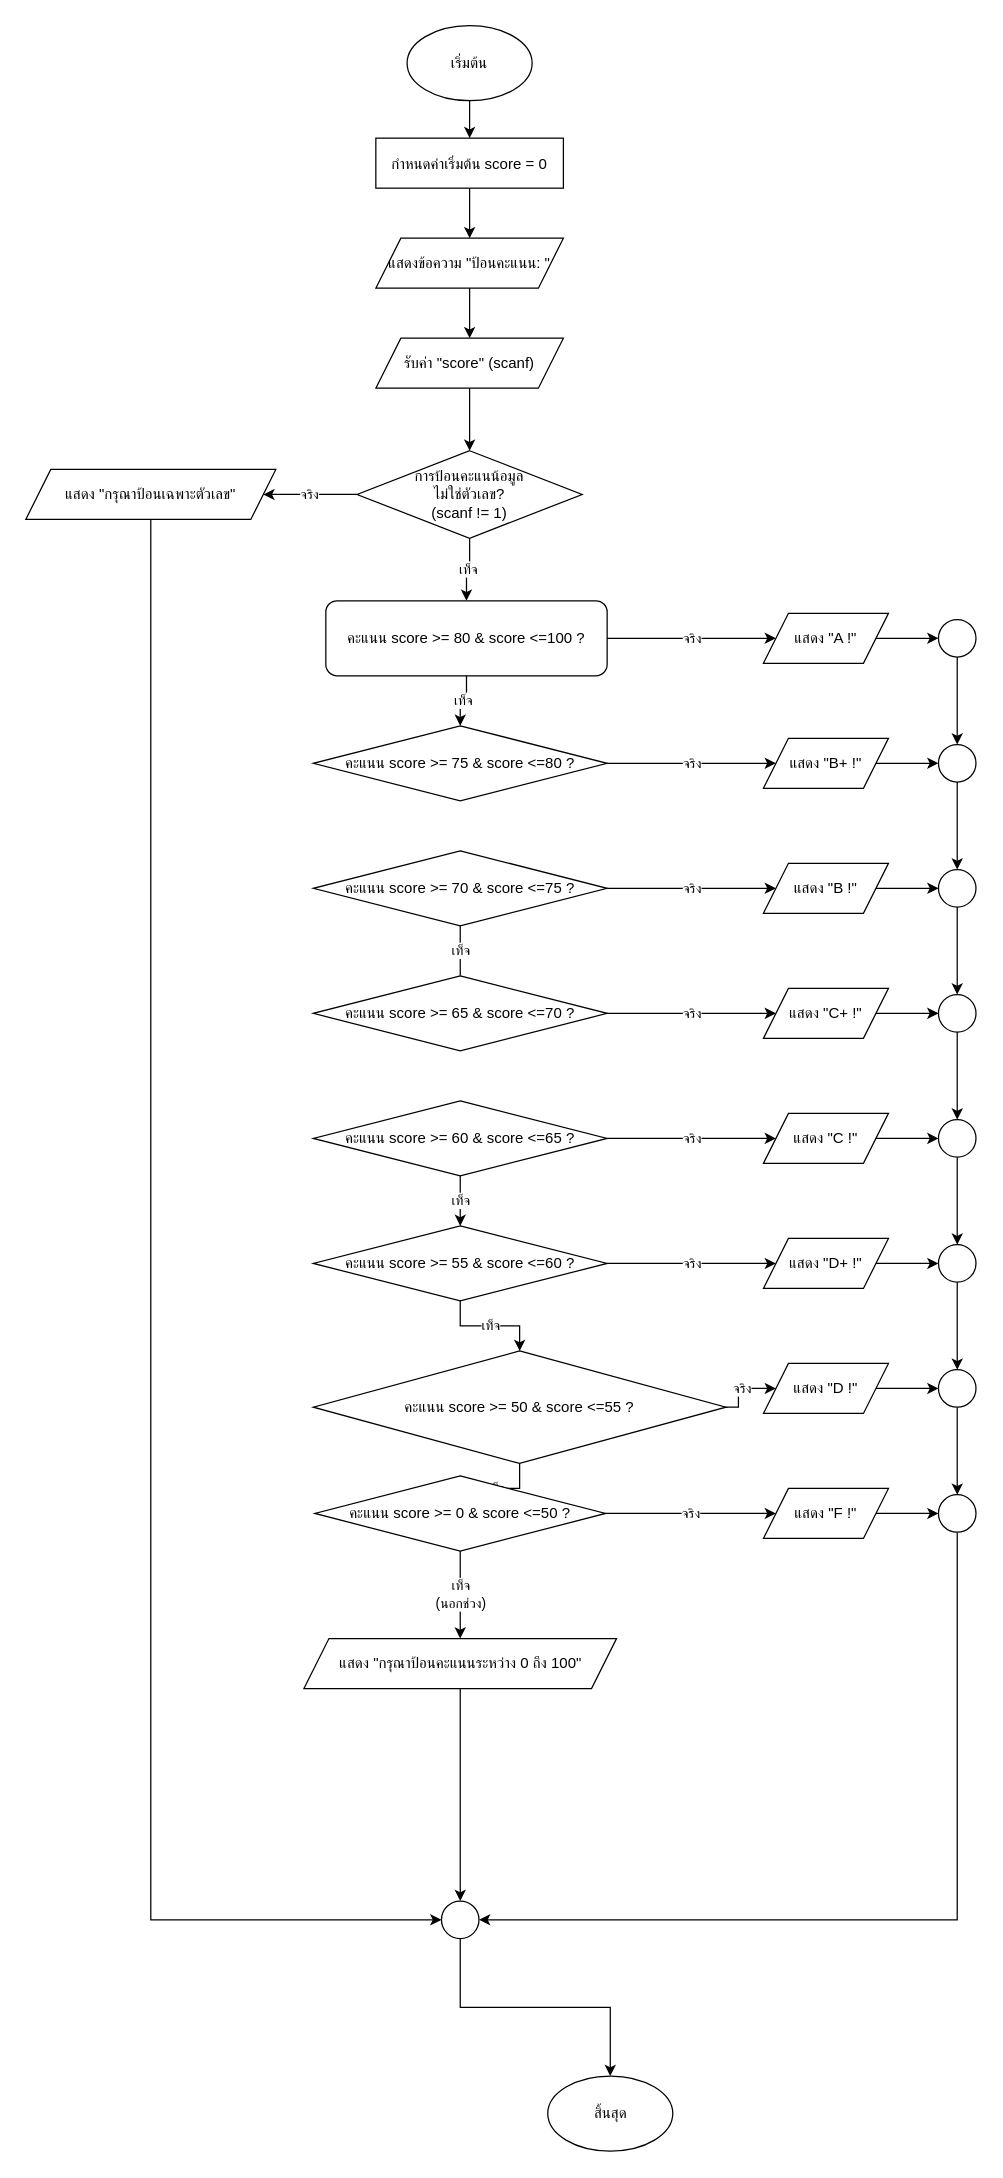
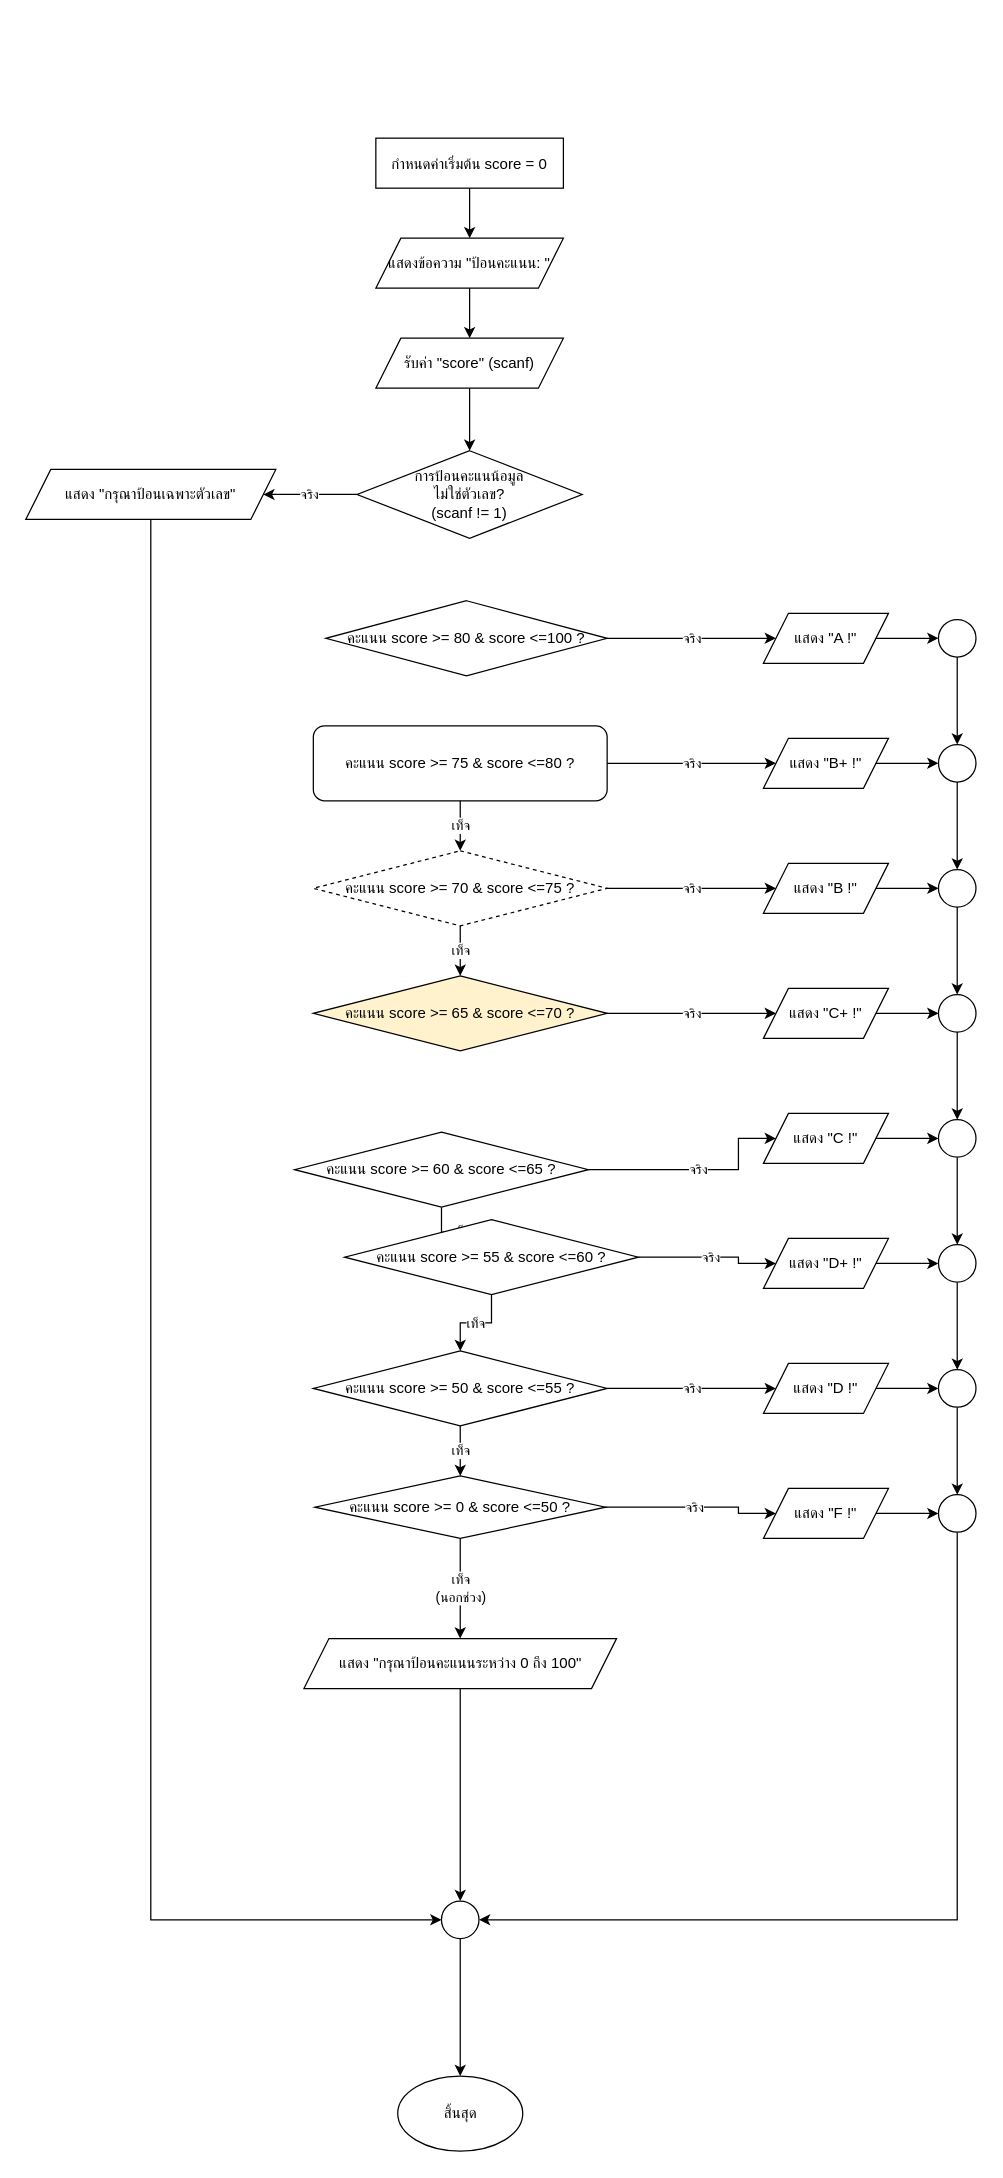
(469, 63) -> none
(469, 115) -> none
(469, 566) -> none
(466, 638) -> (466, 638)
(466, 700) -> none
(460, 763) -> (460, 763)
none -> (460, 822)
(460, 888) -> (460, 888)
(460, 969) -> (460, 966)
(460, 1013) -> (460, 1013)
(460, 1138) -> (441, 1169)
(460, 1263) -> (491, 1257)
(519, 1407) -> (460, 1388)
(460, 1513) -> (460, 1507)
(610, 2113) -> (460, 2113)
